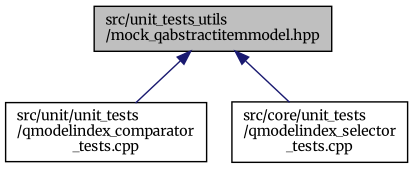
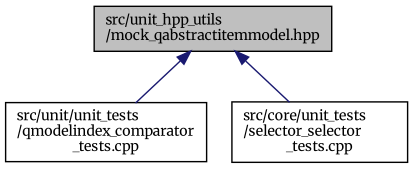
(213, 29) -> (213, 29)
(320, 132) -> (320, 132)
